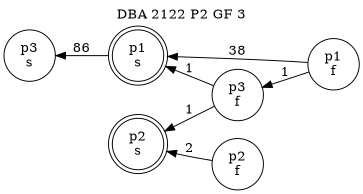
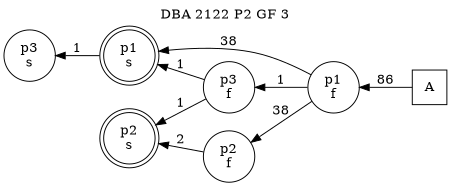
(82, 48) -> (78, 48)
none -> (430, 87)
none -> (286, 119)
